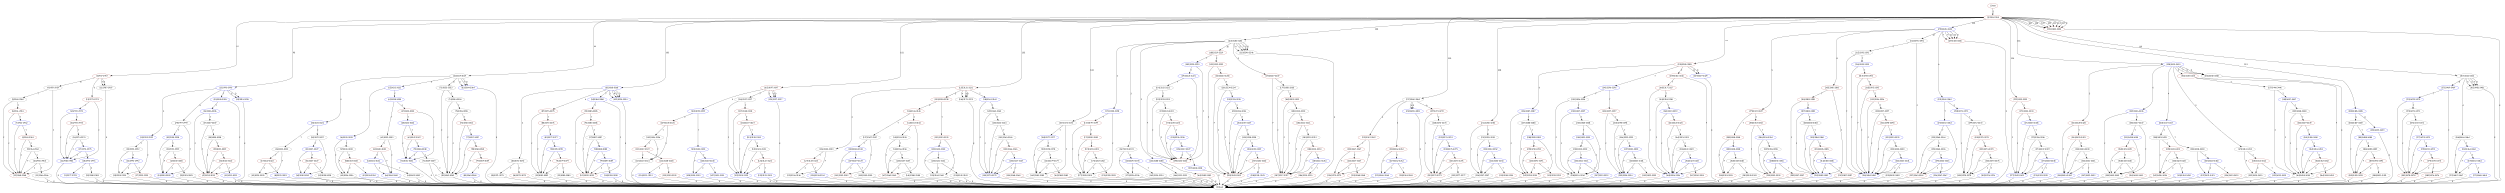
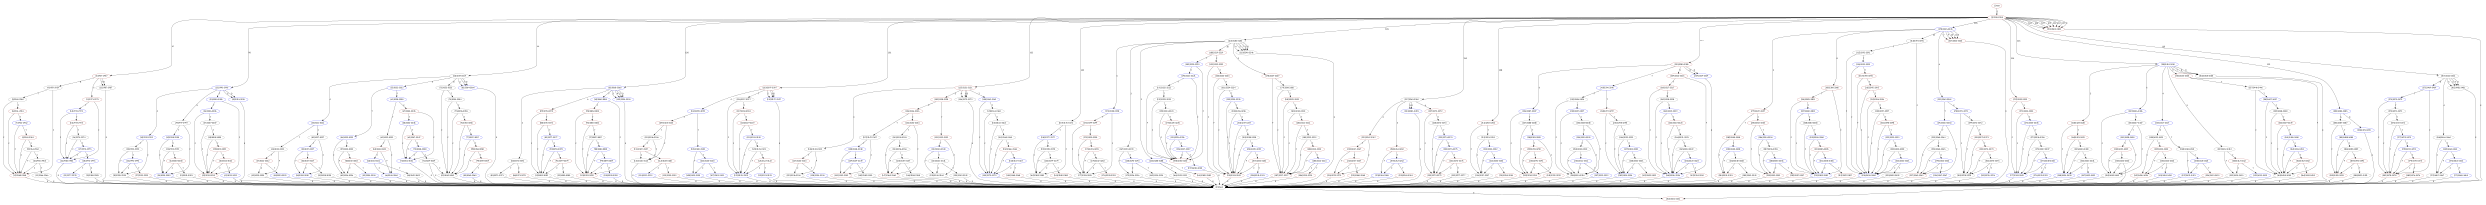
(1678, 187) -> (1443, 193)
